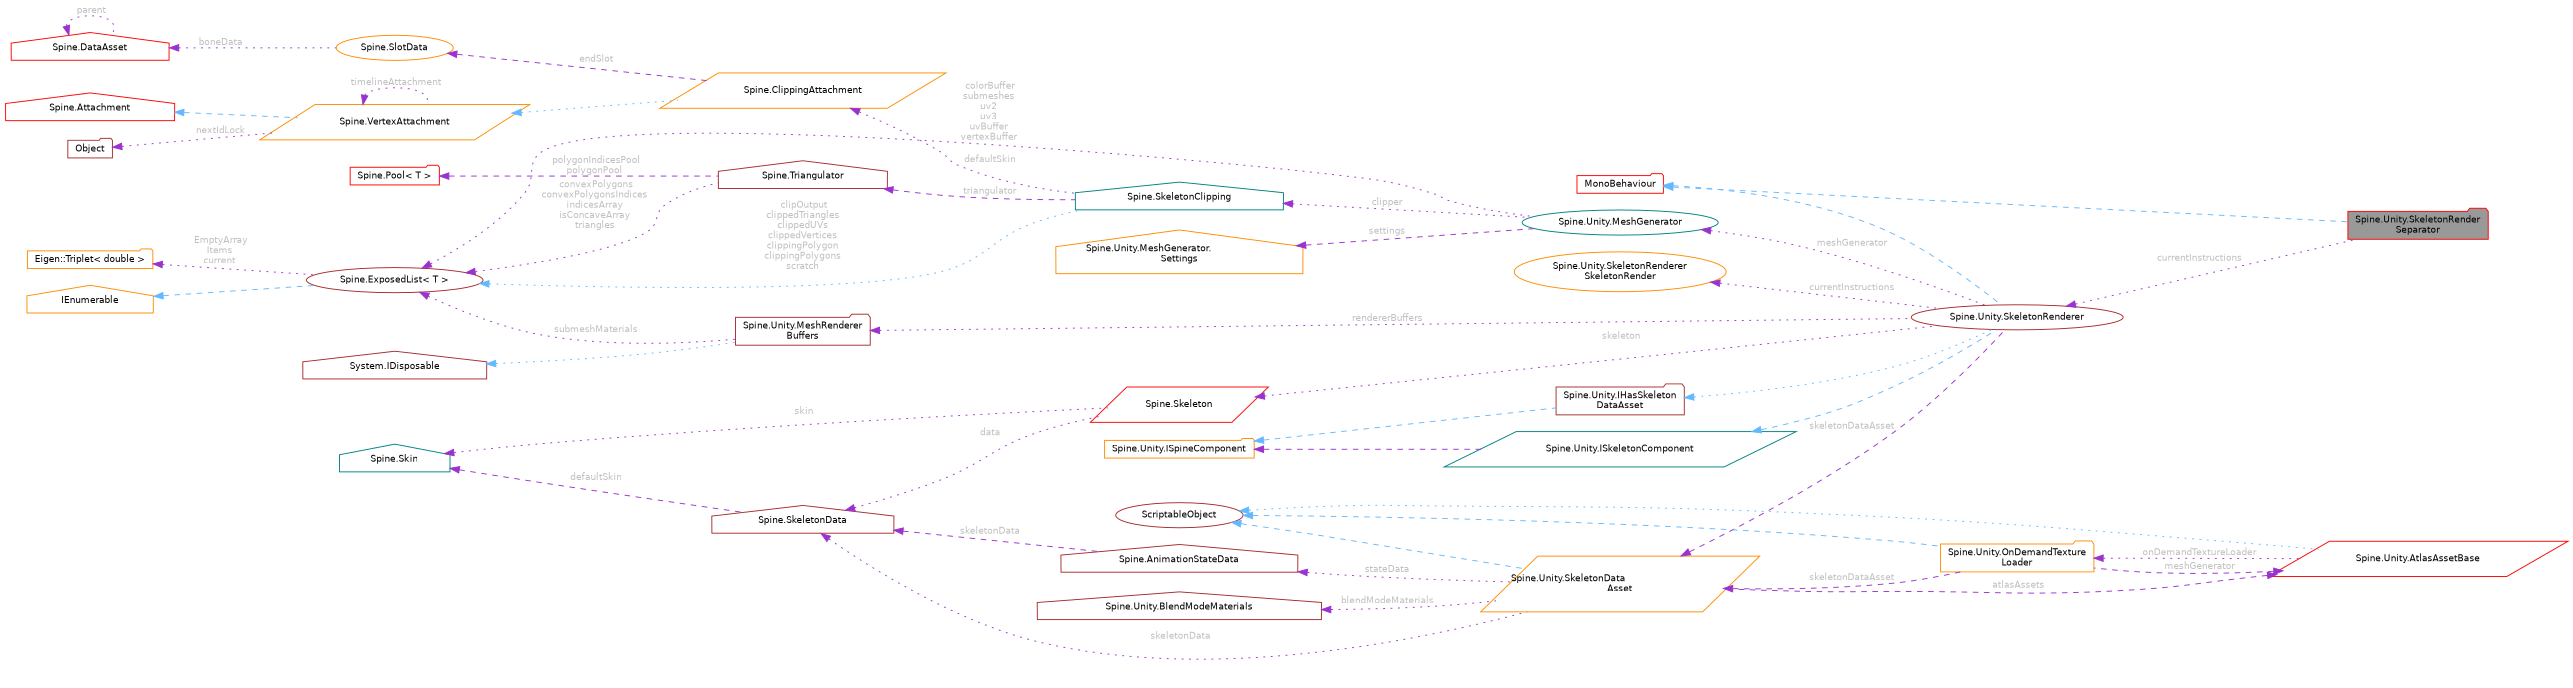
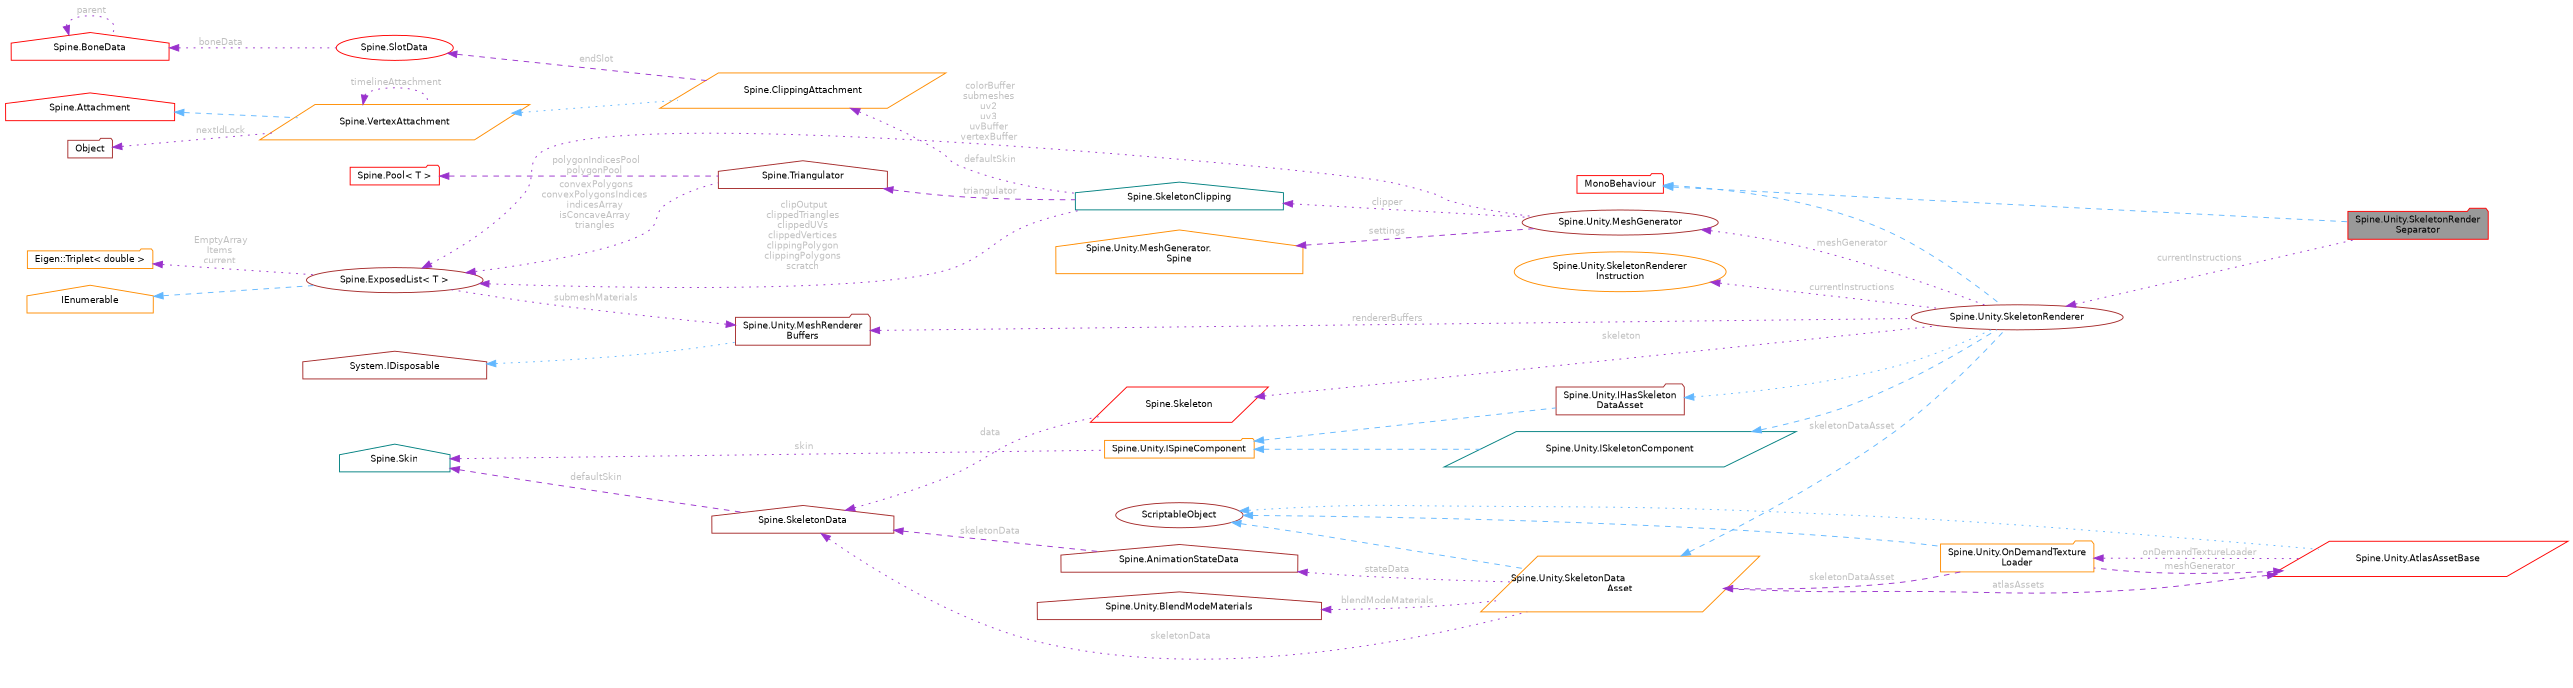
(90, 48) -> (90, 48)
(395, 48) -> (395, 48)
(1620, 223) -> (1620, 223)
(1179, 254) -> (1179, 254)
(1620, 272) -> (1620, 272)
(793, 286) -> (793, 286)
(578, 340) -> (589, 309)
(781, 426) -> (782, 454)
(1374, 449) -> (1374, 449)
(1858, 457) -> (1858, 457)
